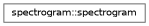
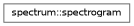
(75, 13) -> (67, 13)
